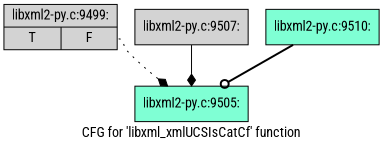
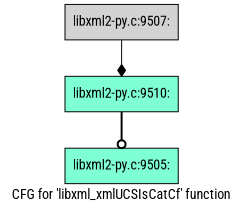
(61, 27) -> none
(192, 59) -> (122, 52)
